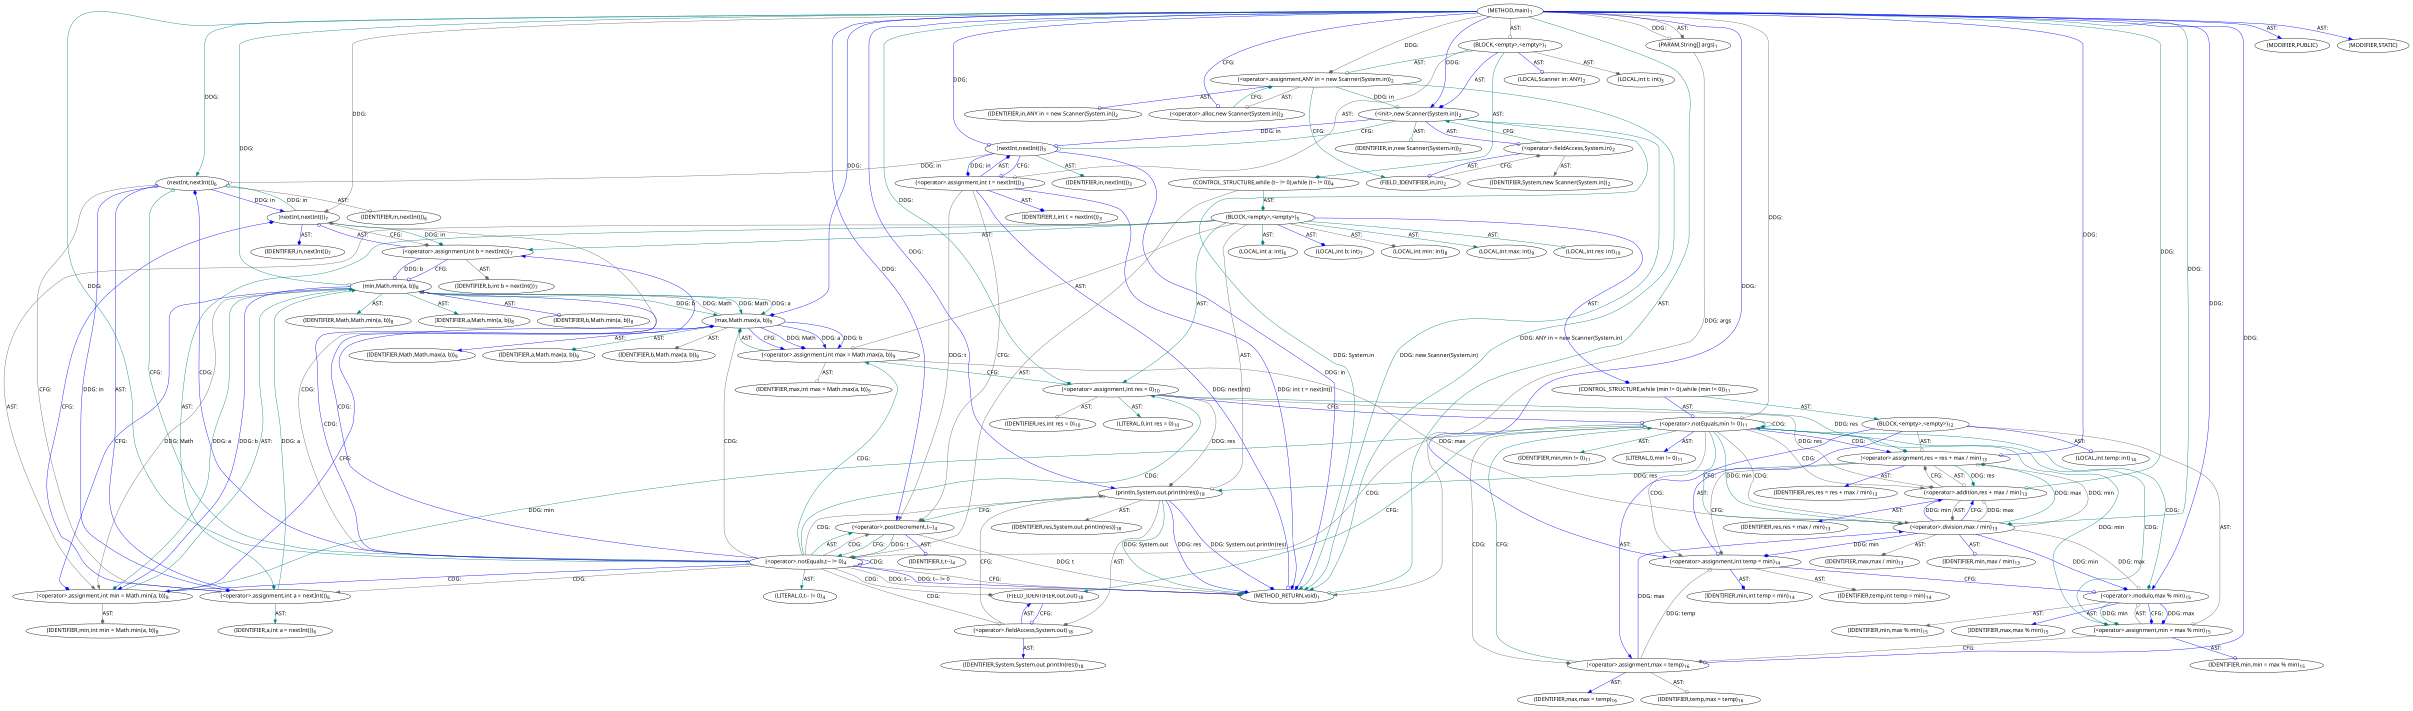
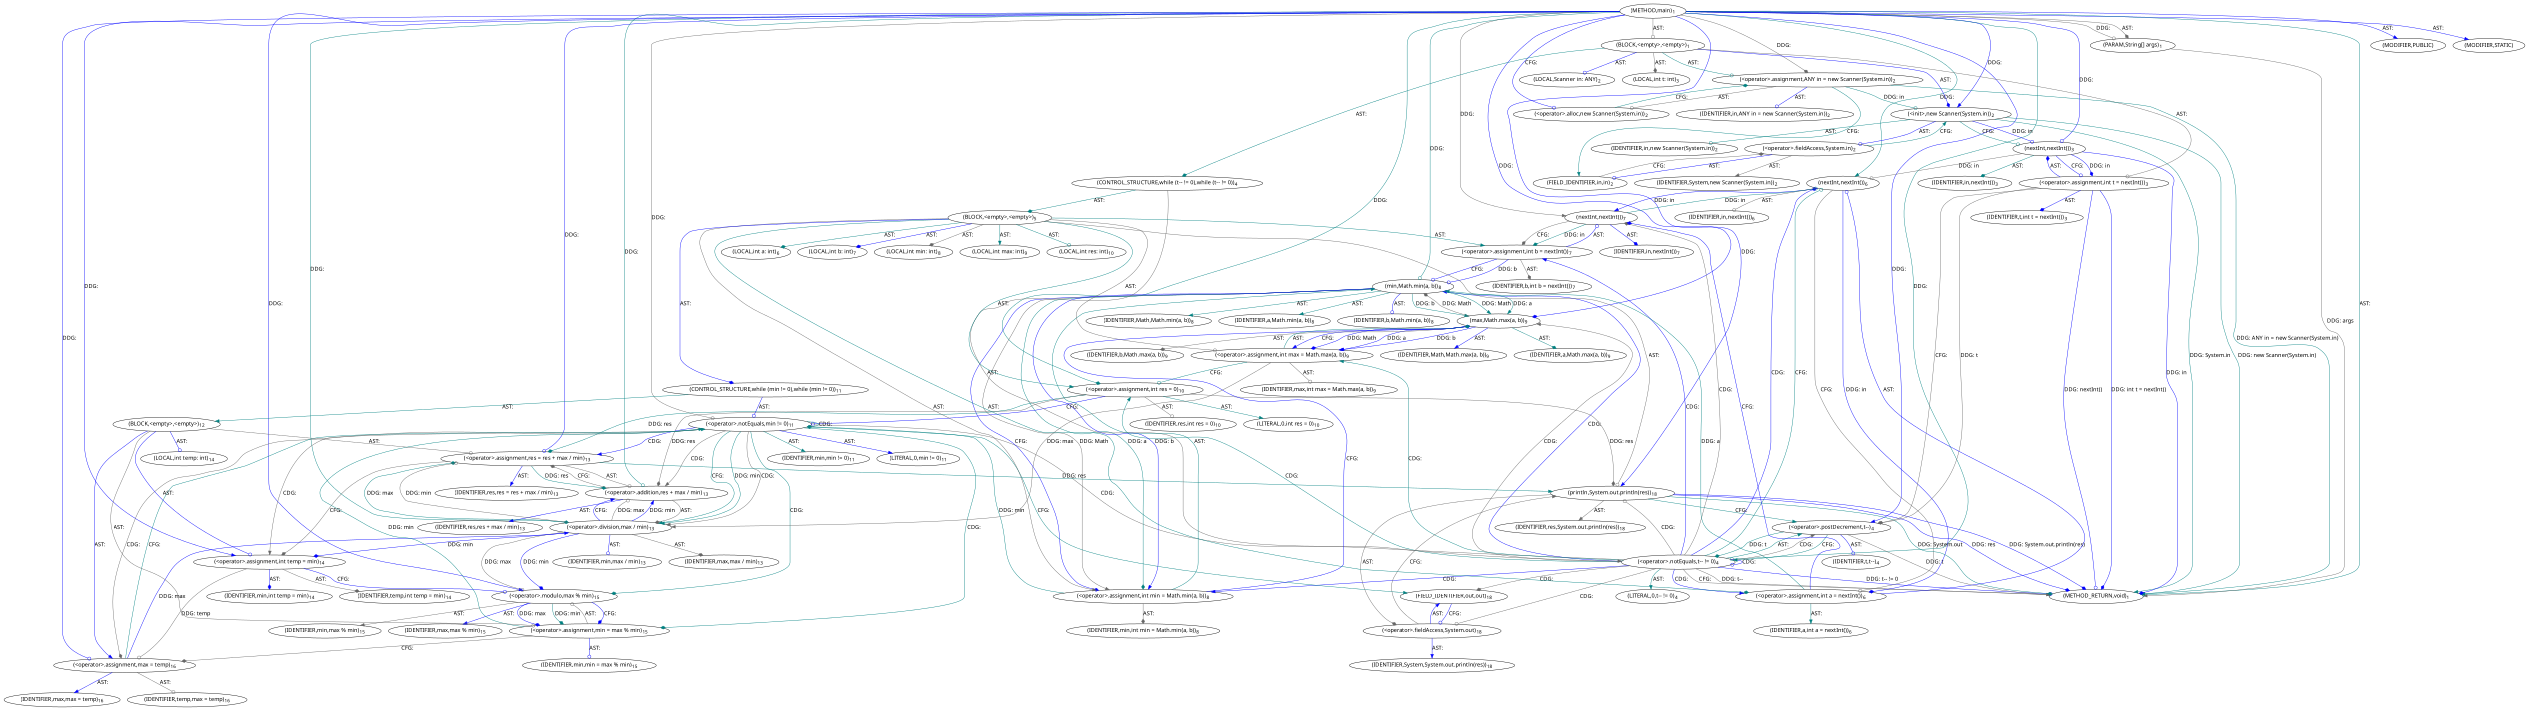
(548, 579) -> (1684, 586)
(1668, 609) -> (186, 604)
